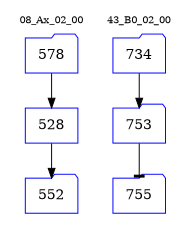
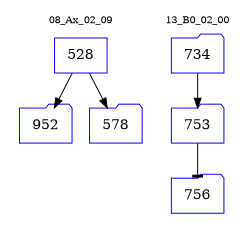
(52, 21) -> (81, 21)
(139, 21) -> (198, 21)
(52, 86) -> (96, 86)
(52, 196) -> (46, 126)
(139, 196) -> (198, 196)
